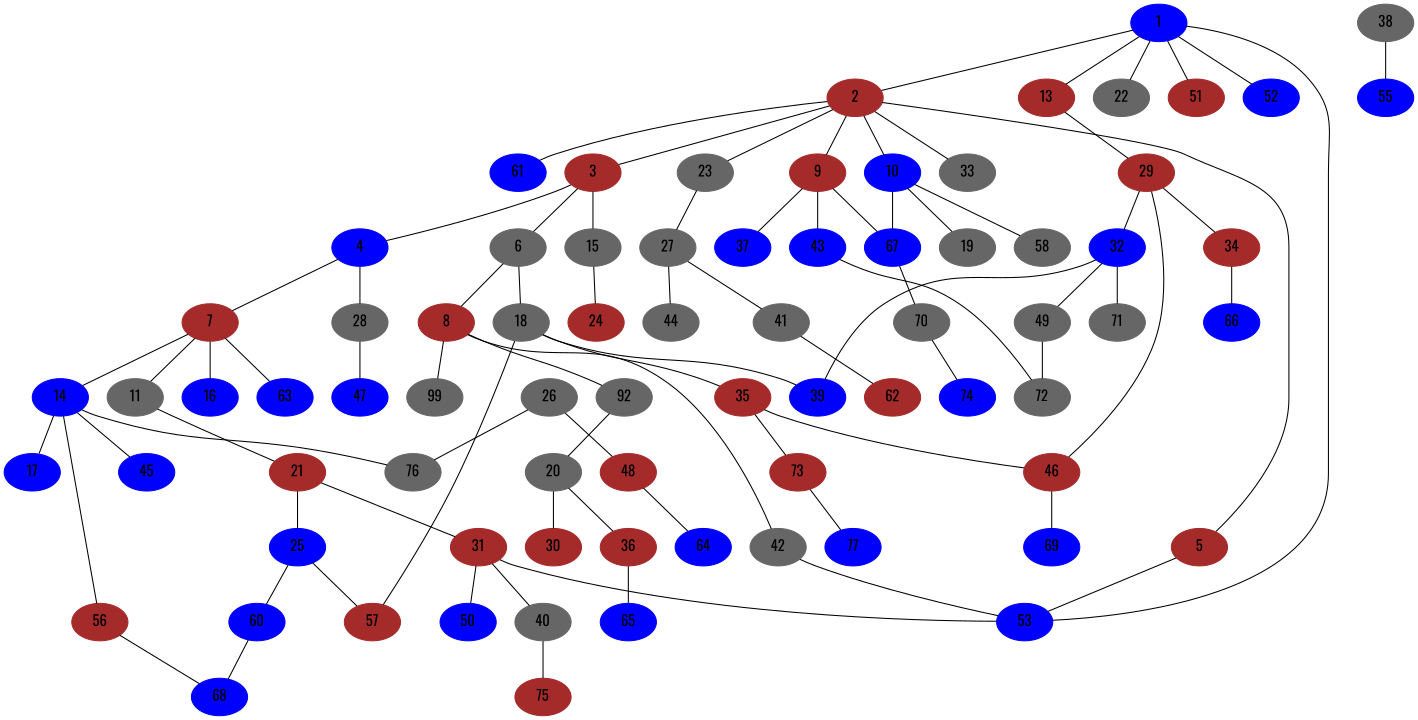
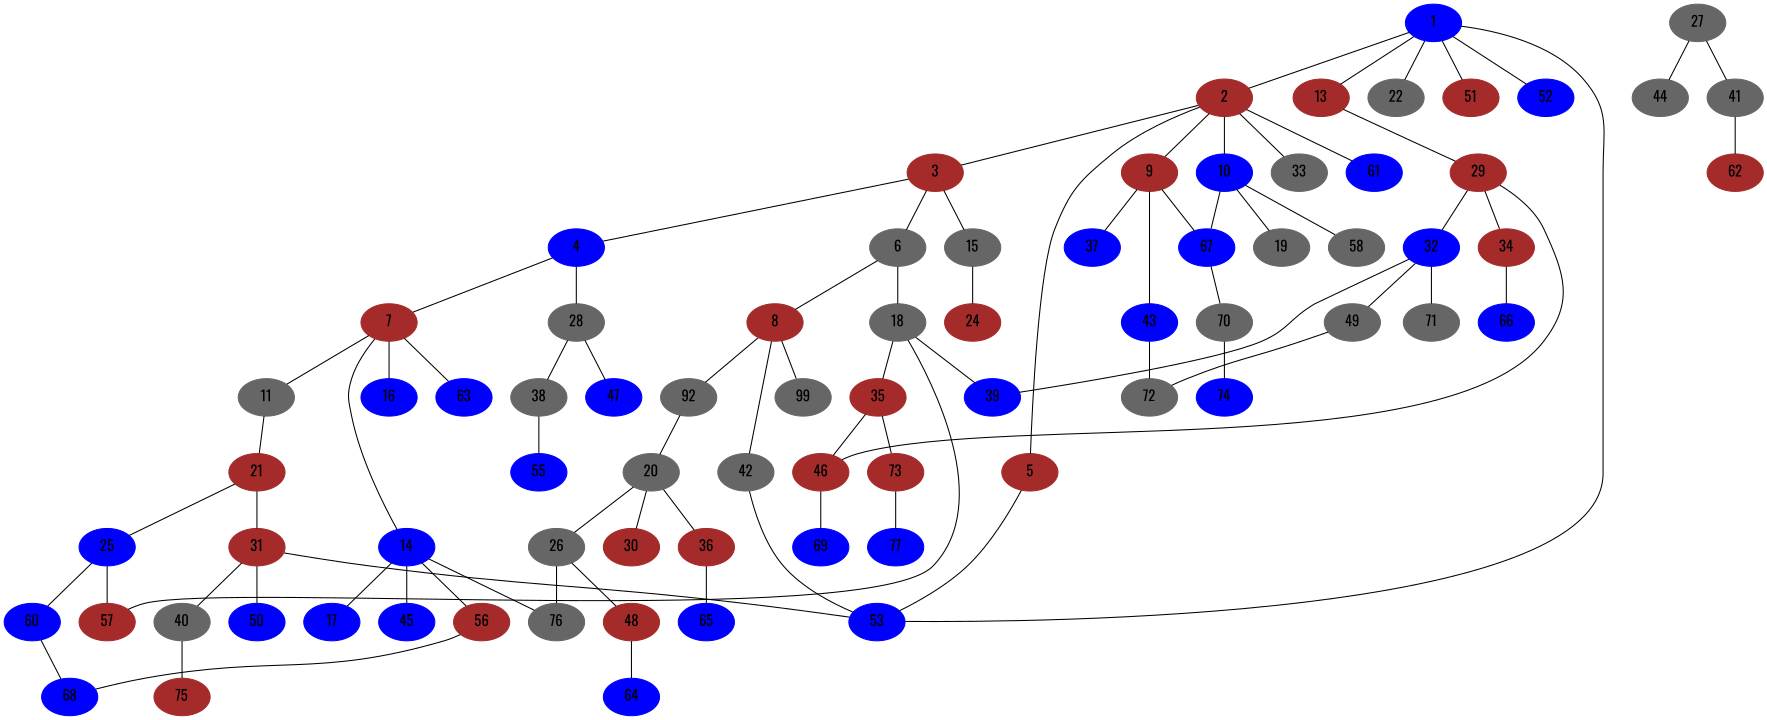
(705, 173) -> none
none -> (558, 360)
none -> (604, 510)
